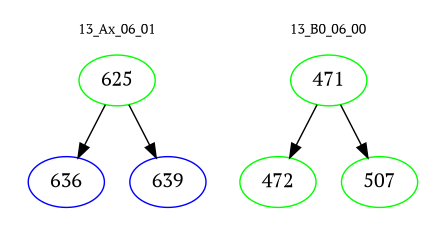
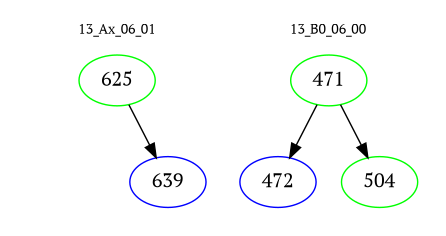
(66, 182) -> none
(278, 182) -> (278, 182)
(380, 182) -> (380, 182)
